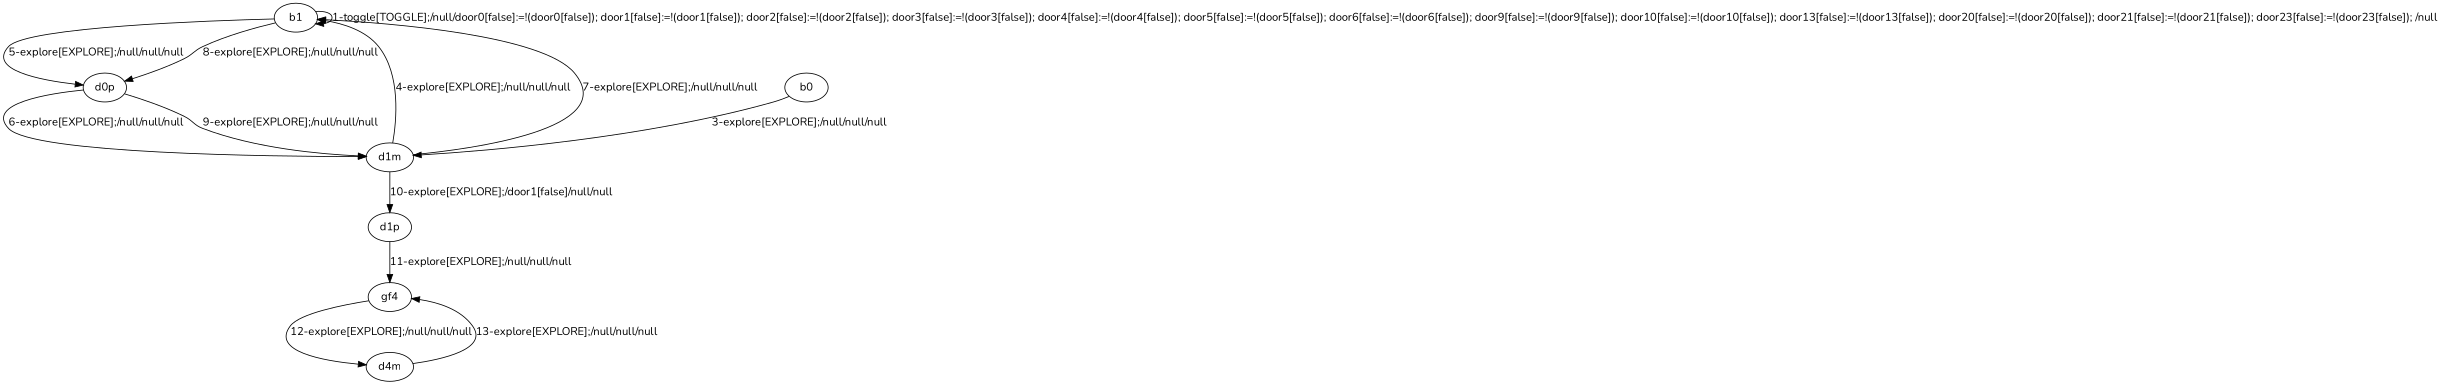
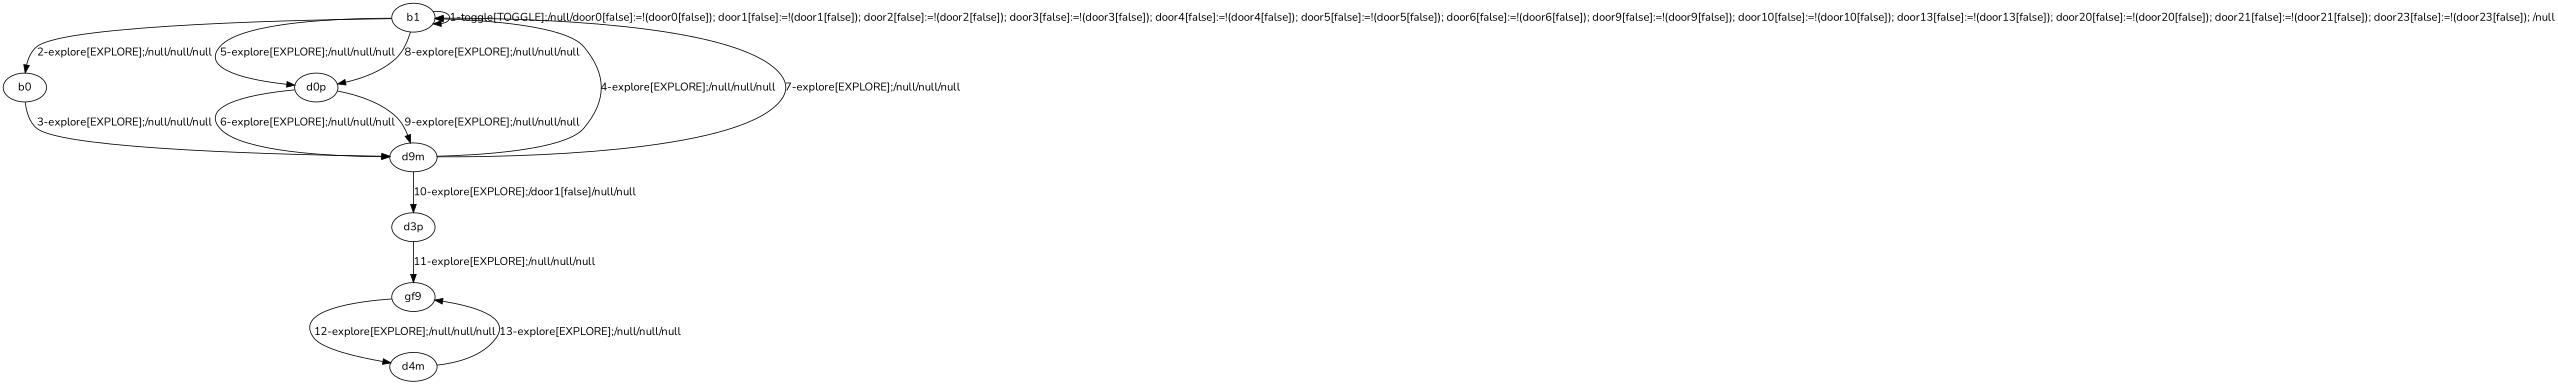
none -> (202, 24)
(390, 157) -> (413, 157)
(390, 227) -> (413, 227)
(390, 297) -> (413, 297)
